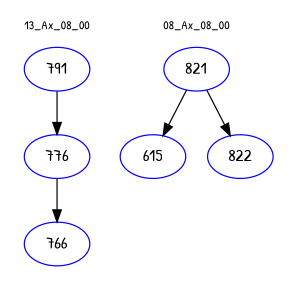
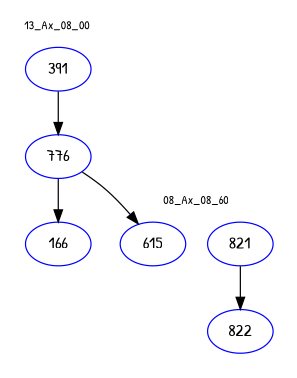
(197, 26) -> (197, 201)
(57, 69) -> (58, 69)
(178, 107) -> (118, 201)
(57, 244) -> (58, 244)
